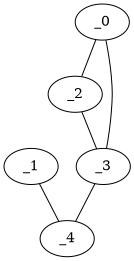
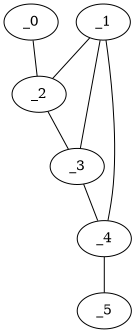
none -> (71, 58)
(112, 94) -> (90, 94)
none -> (104, 311)
